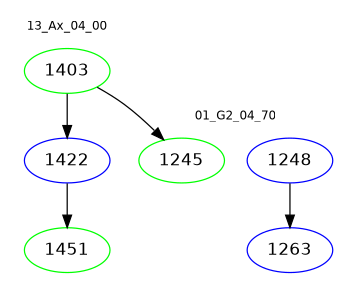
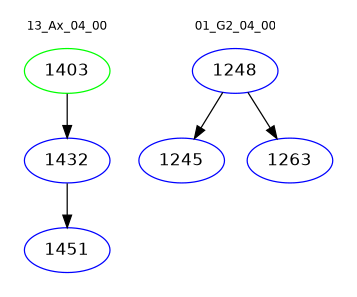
(137, 115) -> (212, 110)
(236, 116) -> (236, 27)
(67, 161) -> (67, 161)
(182, 161) -> (182, 161)
(67, 250) -> (67, 250)
